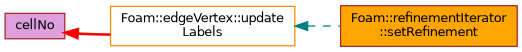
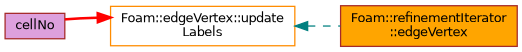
(429, 26) -> (429, 26)
(94, 34) -> (81, 18)
